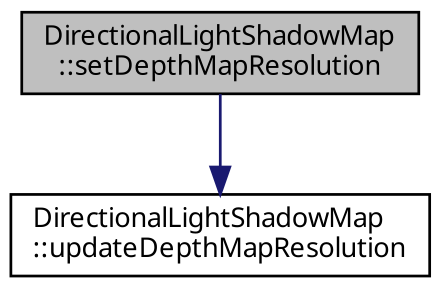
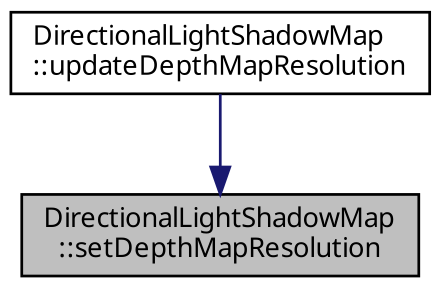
(220, 130) -> (220, 130)
